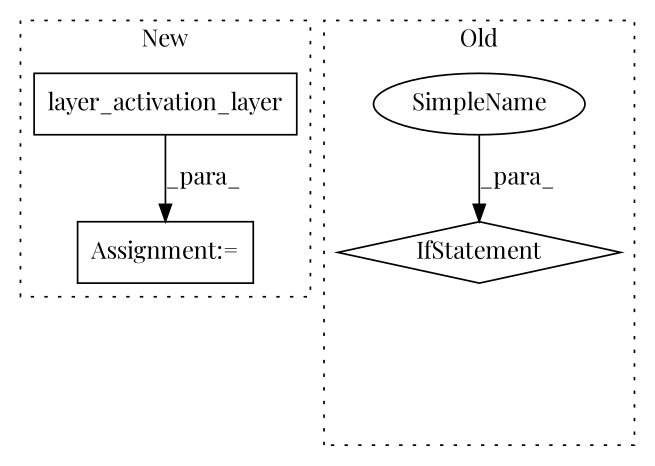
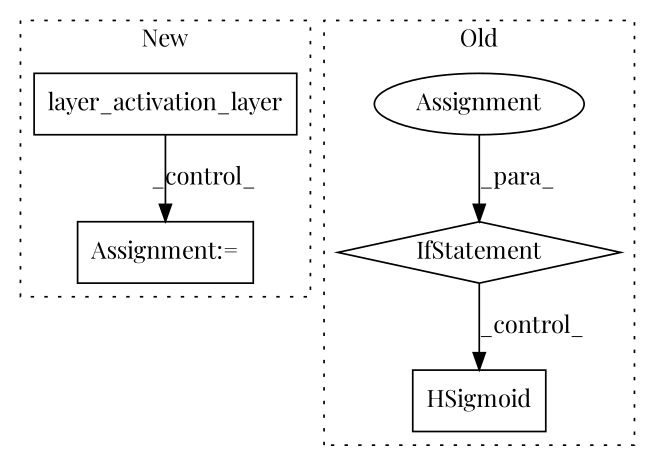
(479, 104) -> (479, 104)
(204, 178) -> (204, 178)
none -> (479, 401)
